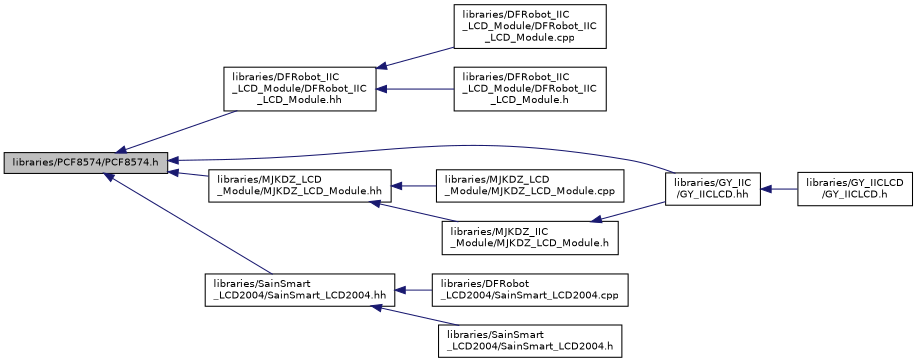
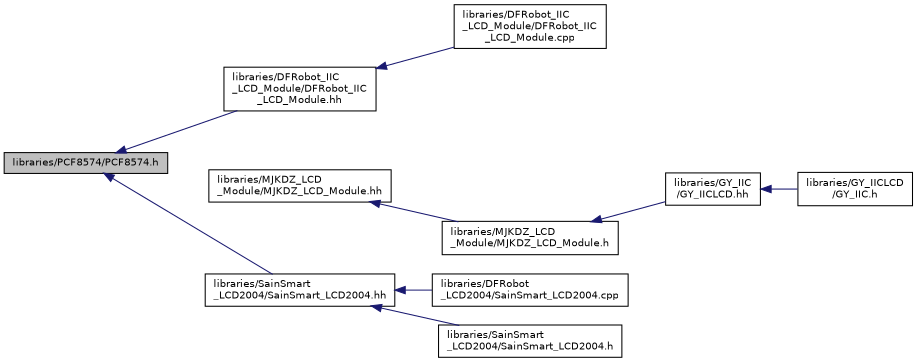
(530, 89) -> none
(428, 147) -> none
(193, 175) -> none
(530, 186) -> none
(855, 189) -> (855, 189)
(530, 238) -> (530, 238)
